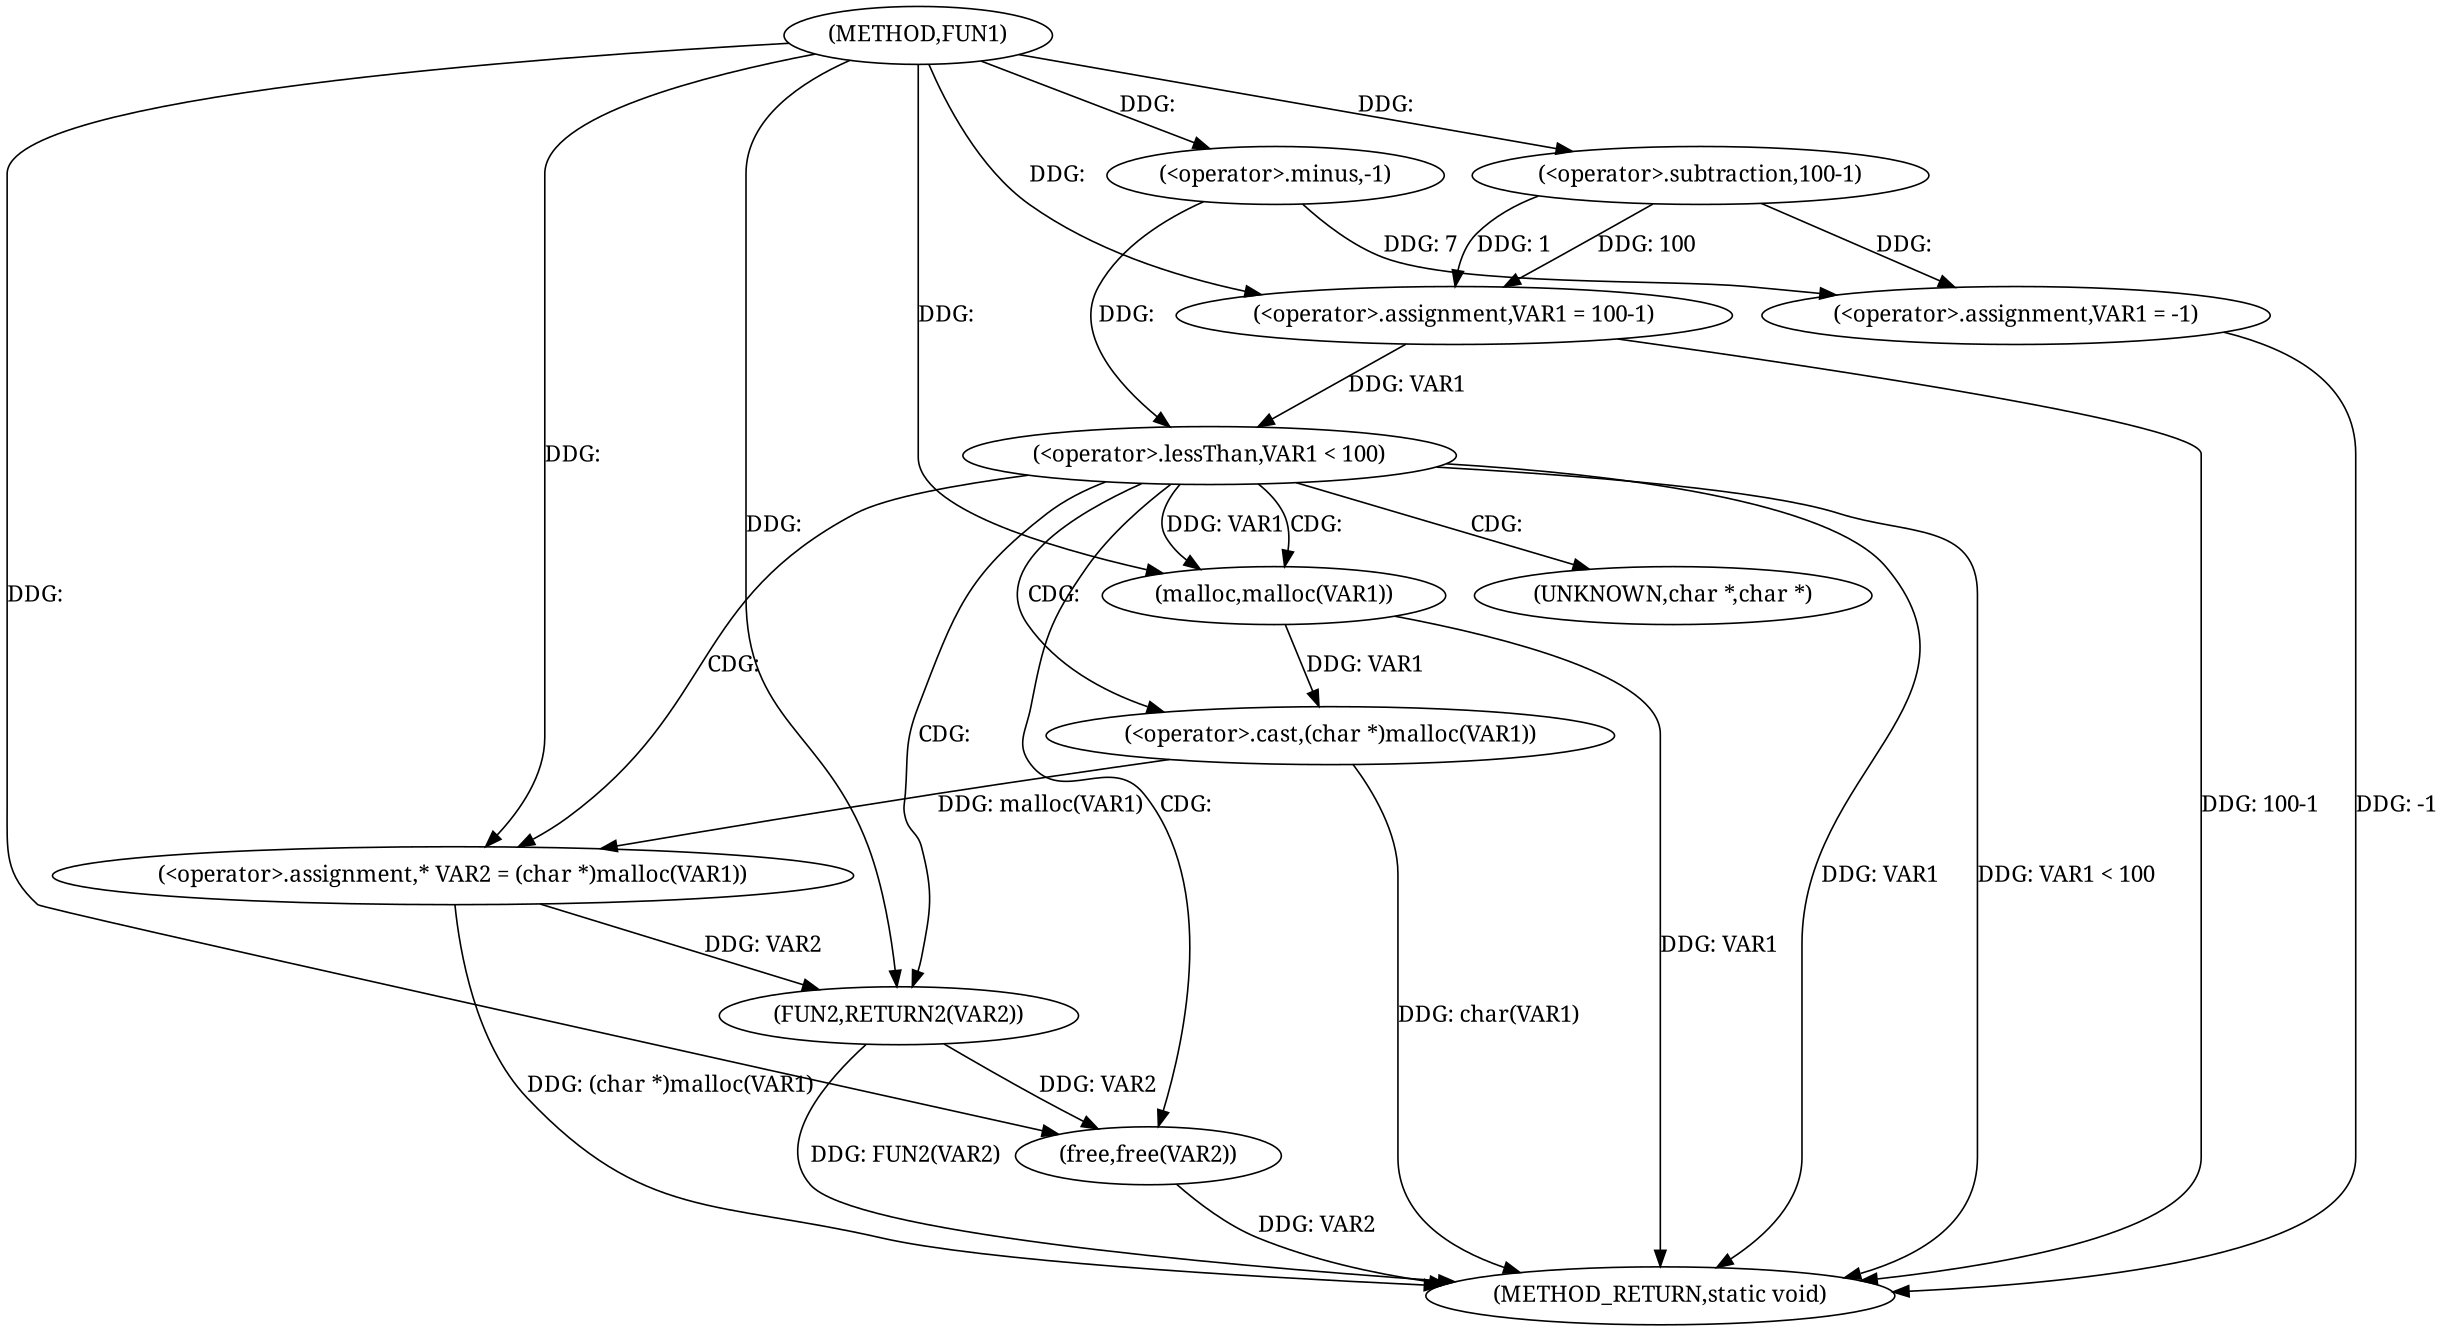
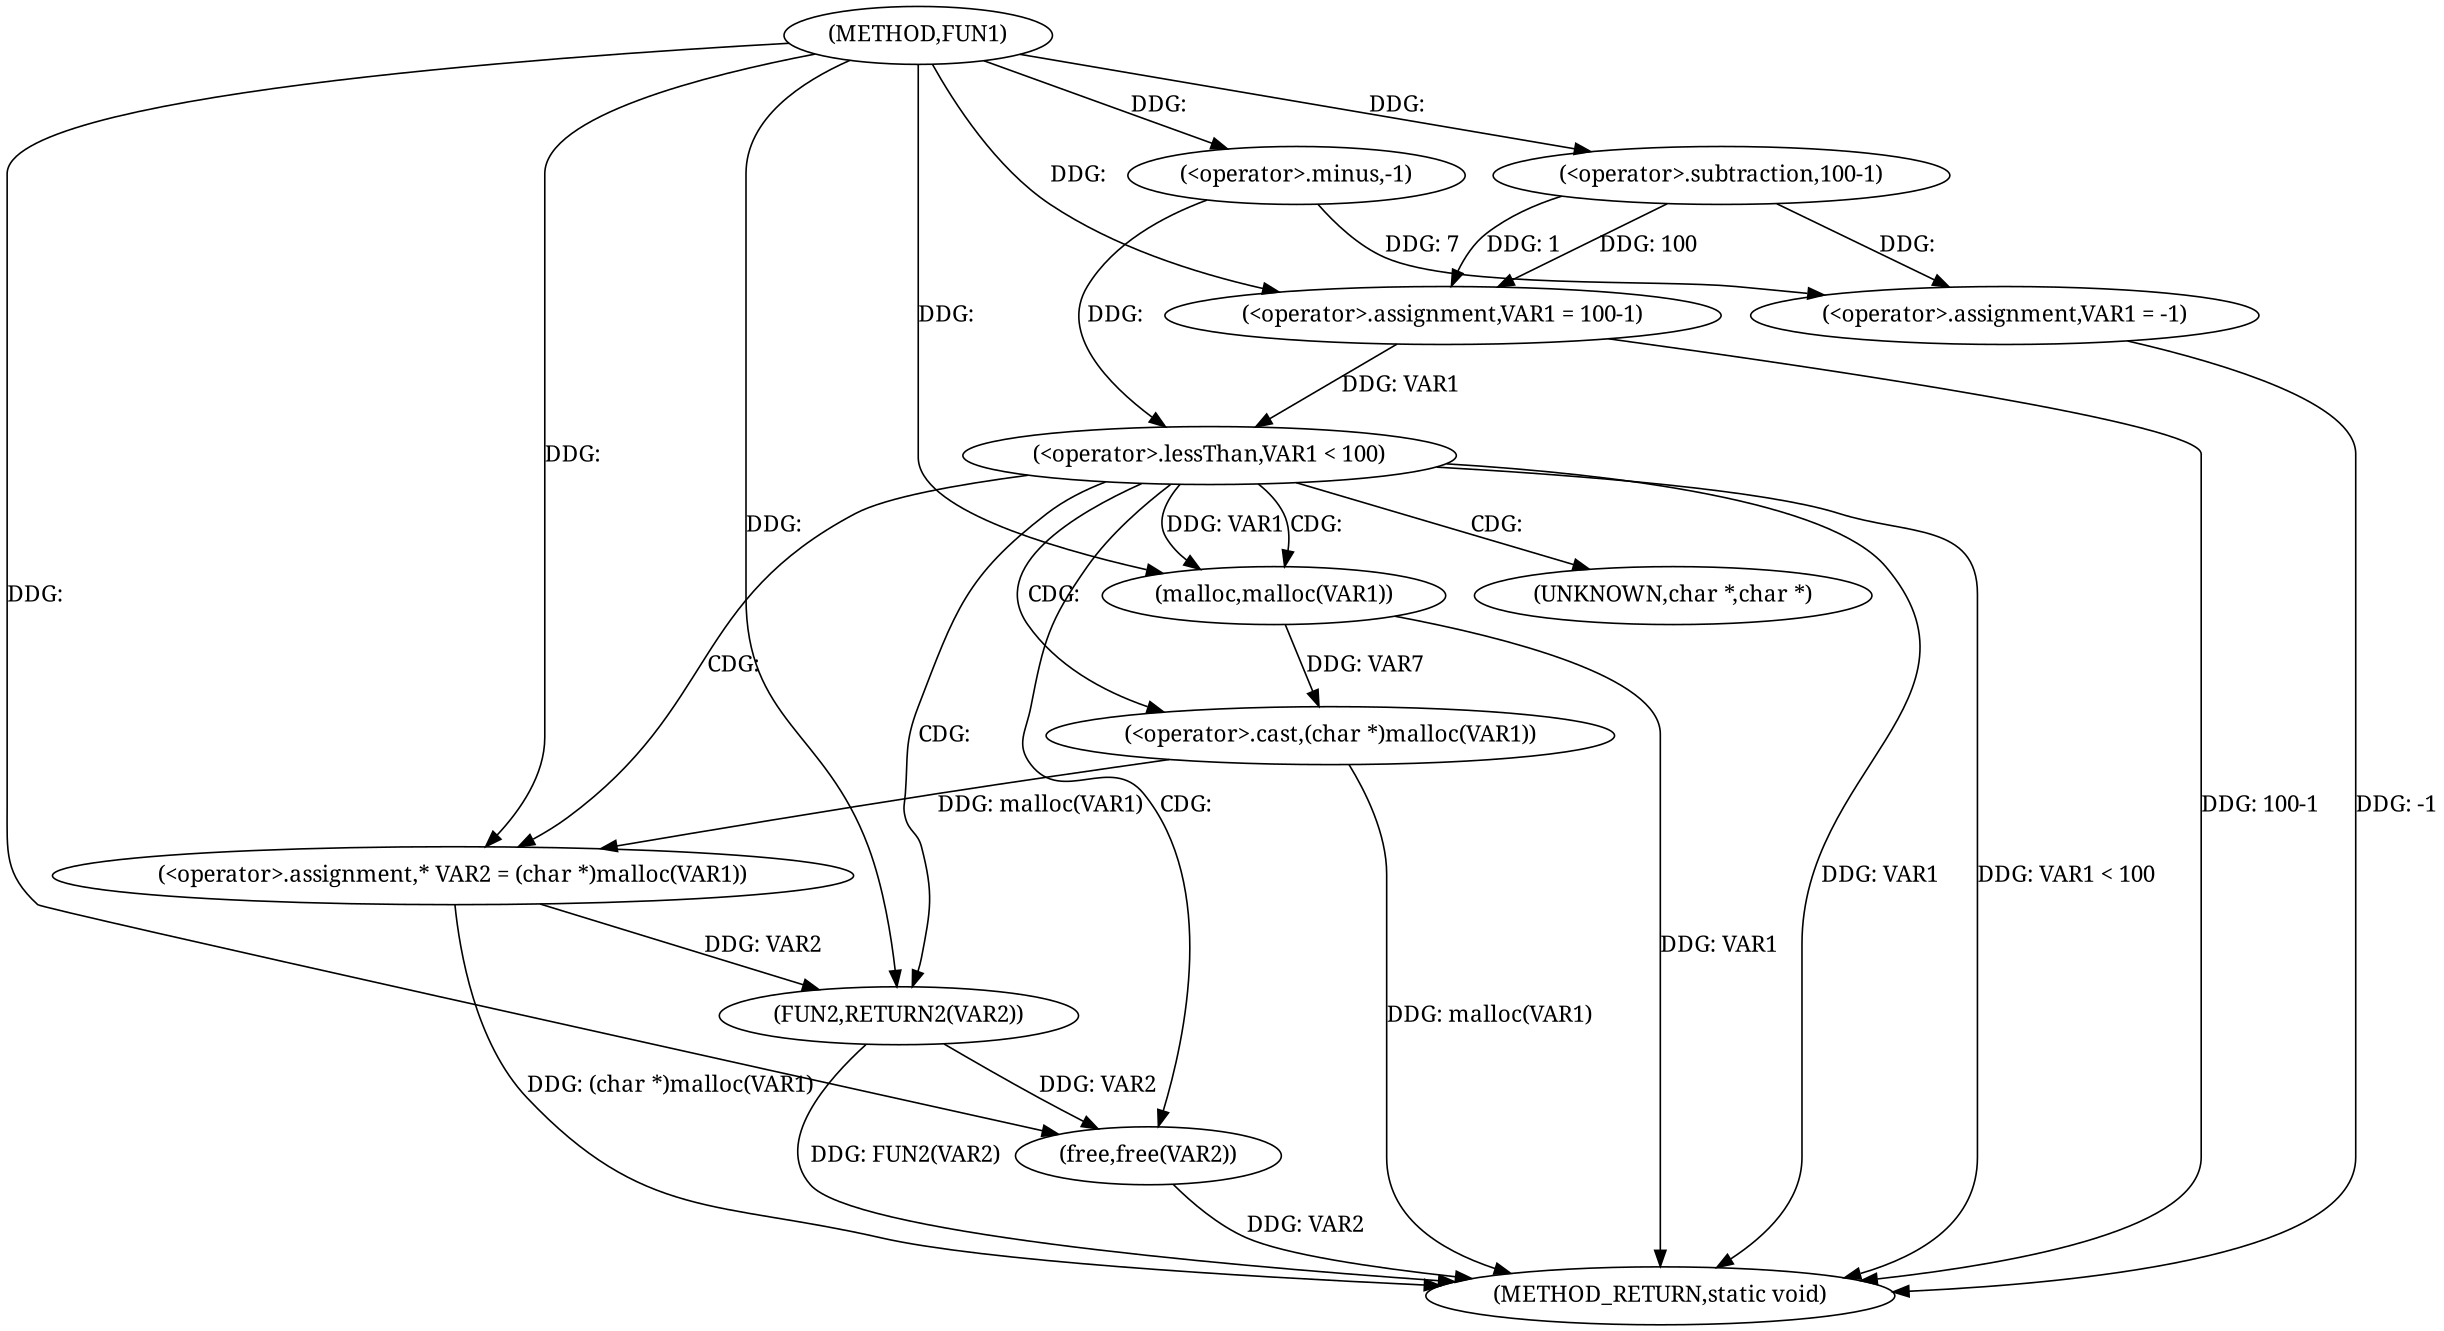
(1365, 666) -> (1365, 666)
(1489, 1016) -> (1490, 1016)
